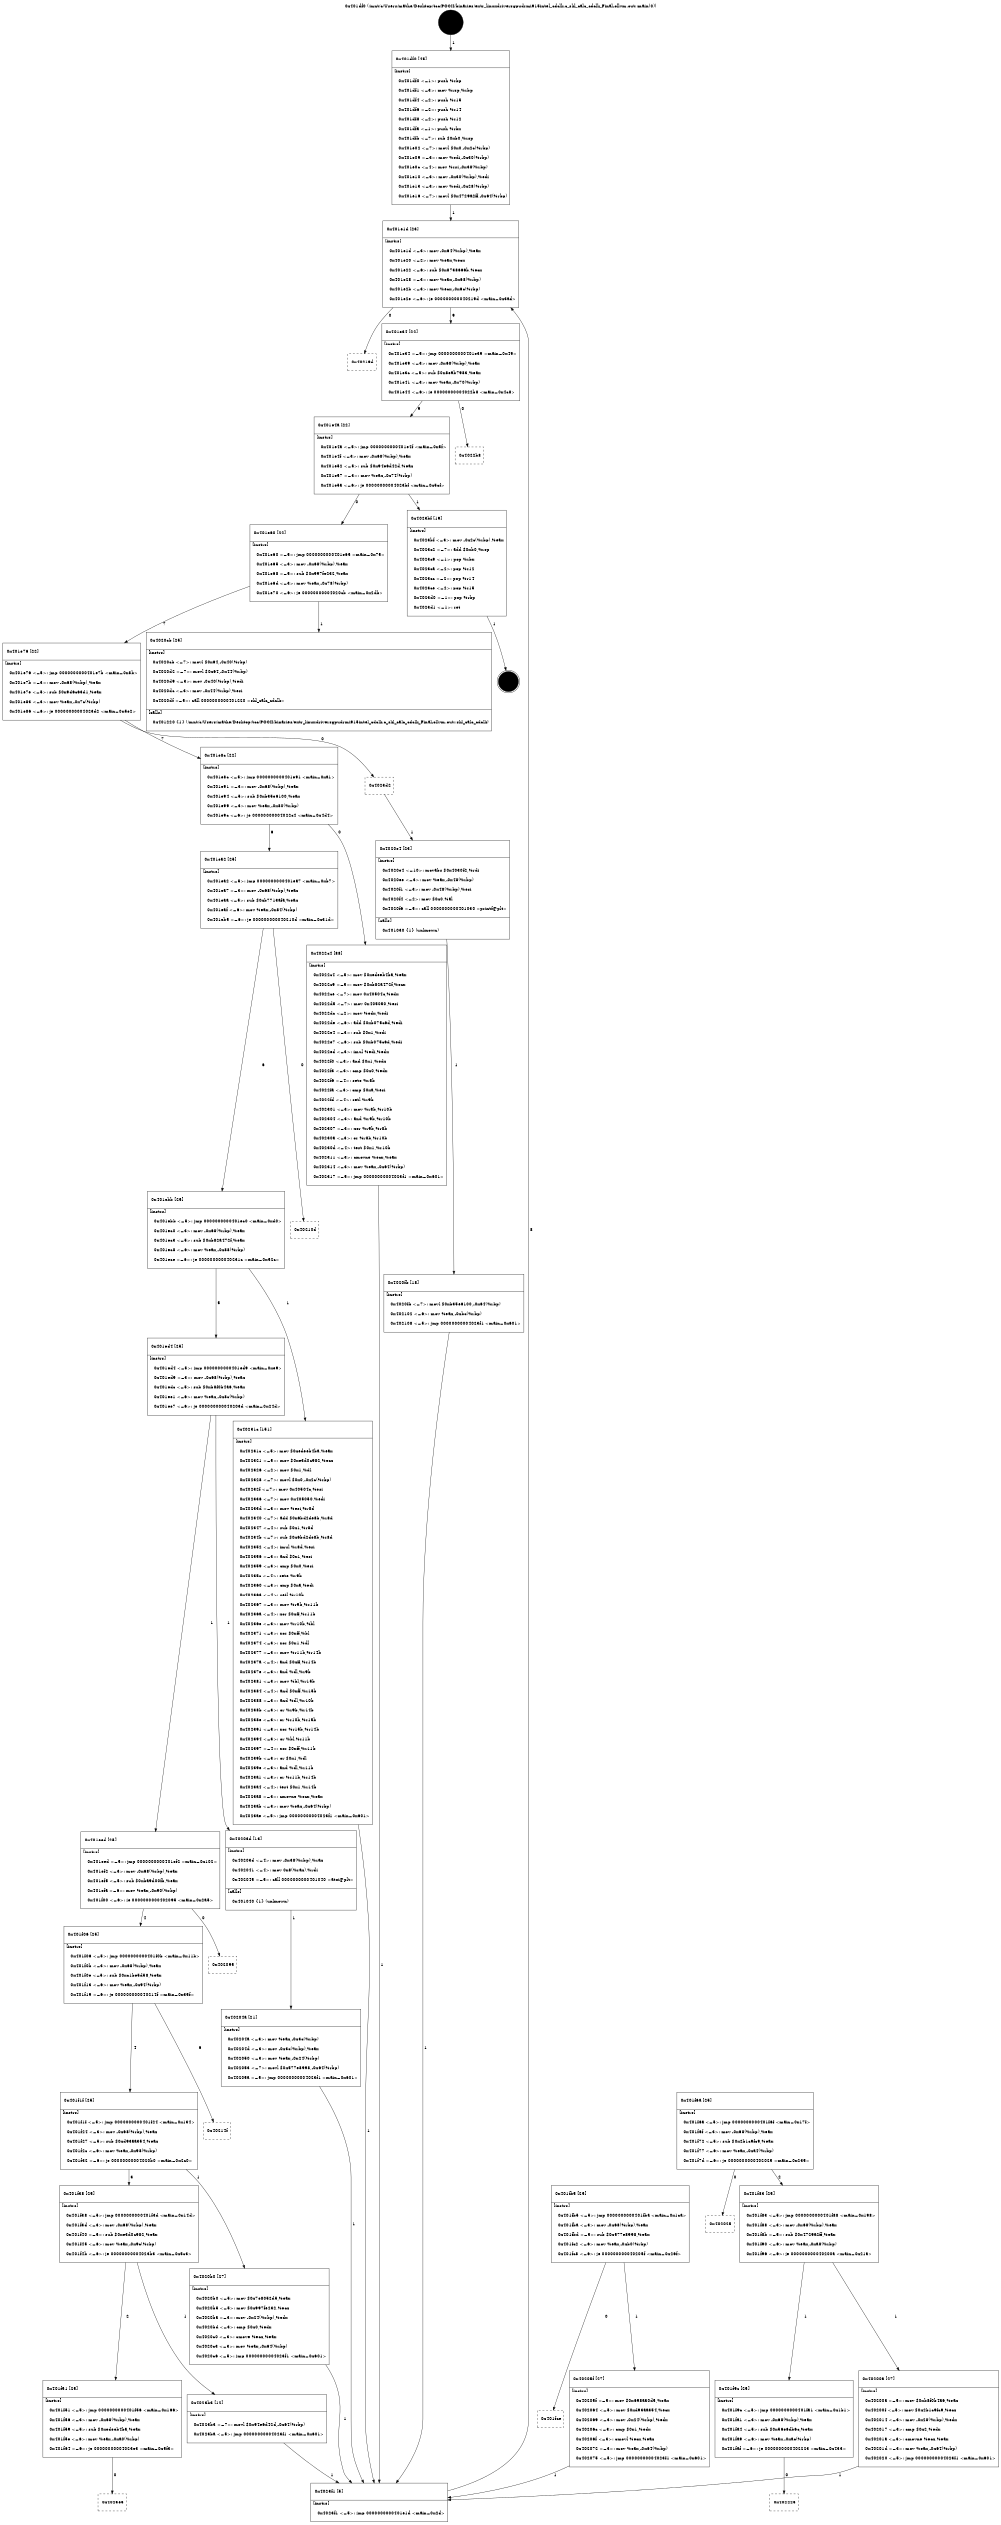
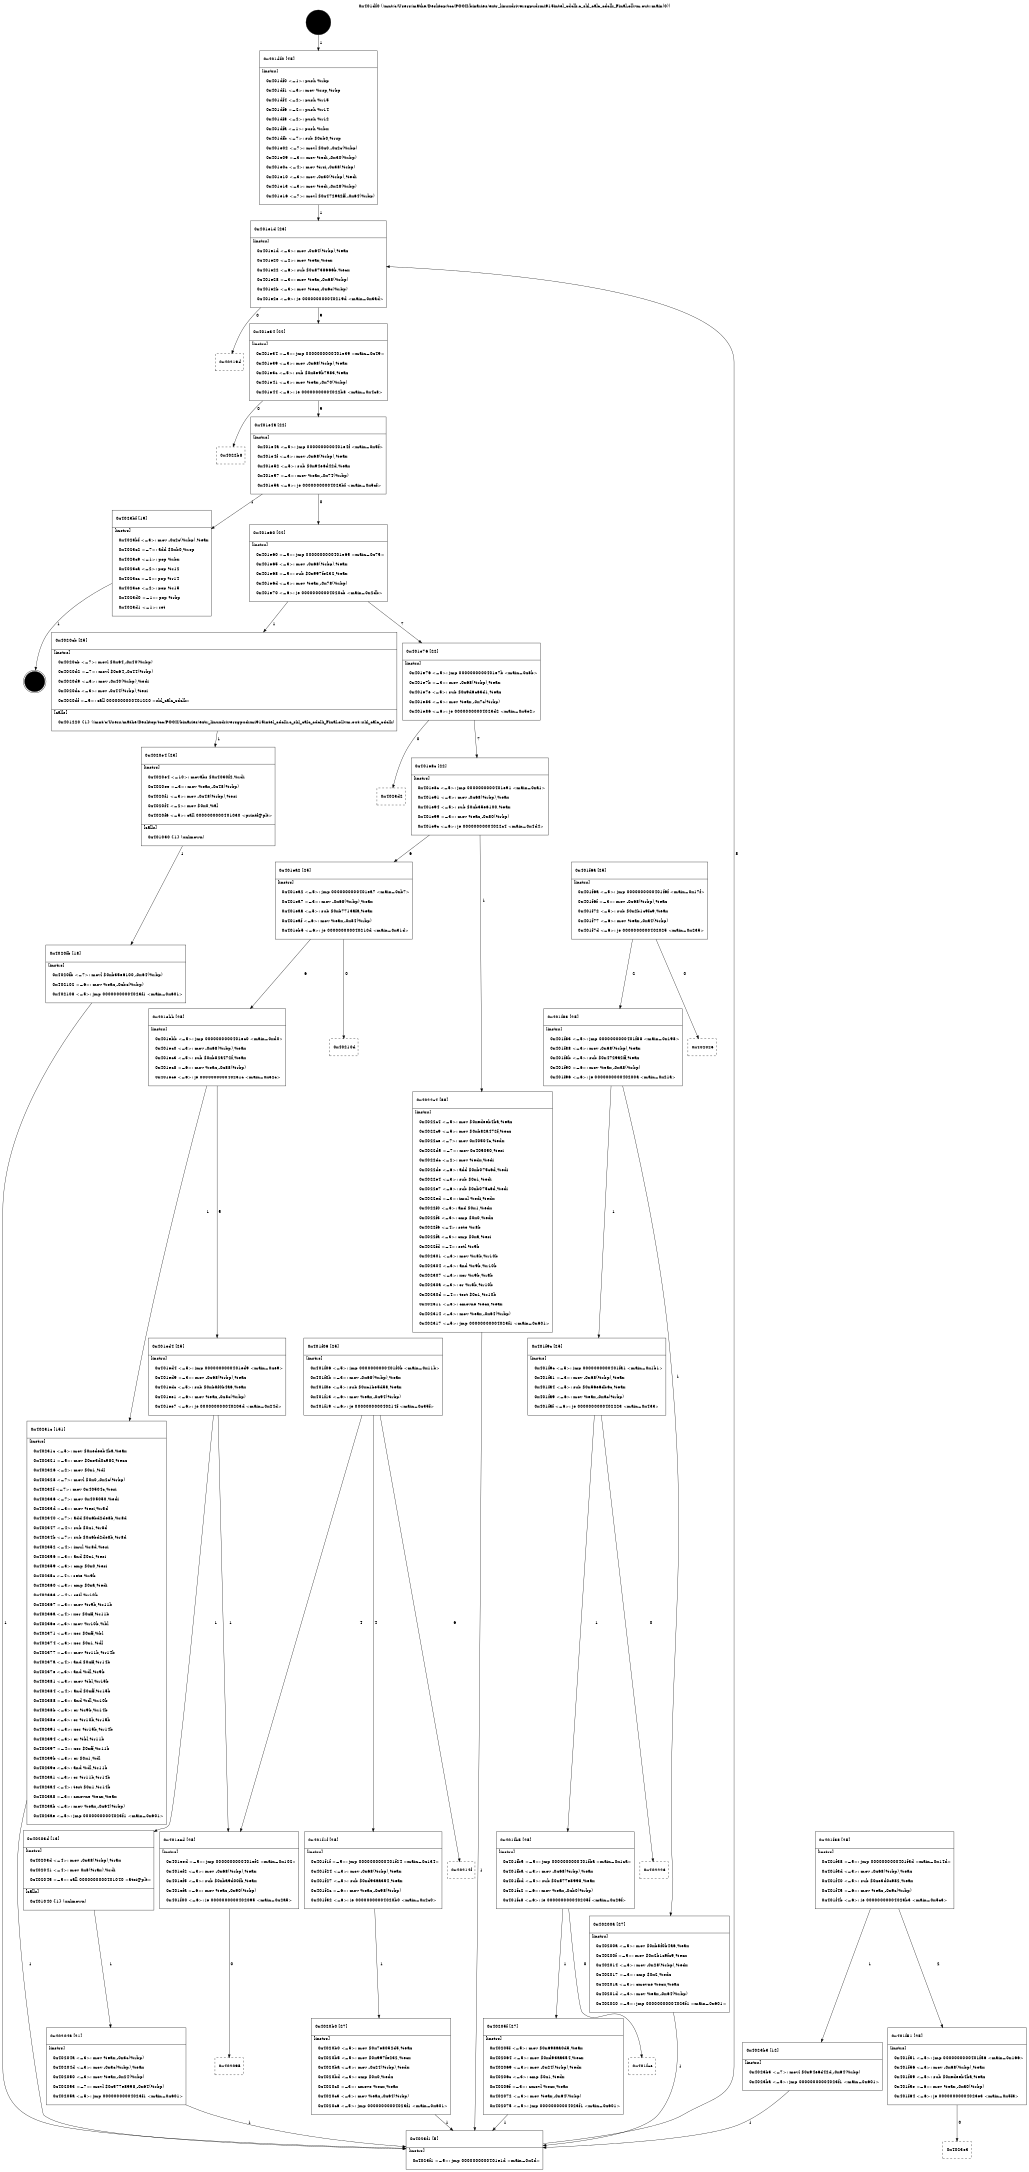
(398, 816) -> (216, 737)
(339, 832) -> (483, 901)
none -> (581, 1622)
(142, 1916) -> (302, 1622)
(129, 2176) -> none
